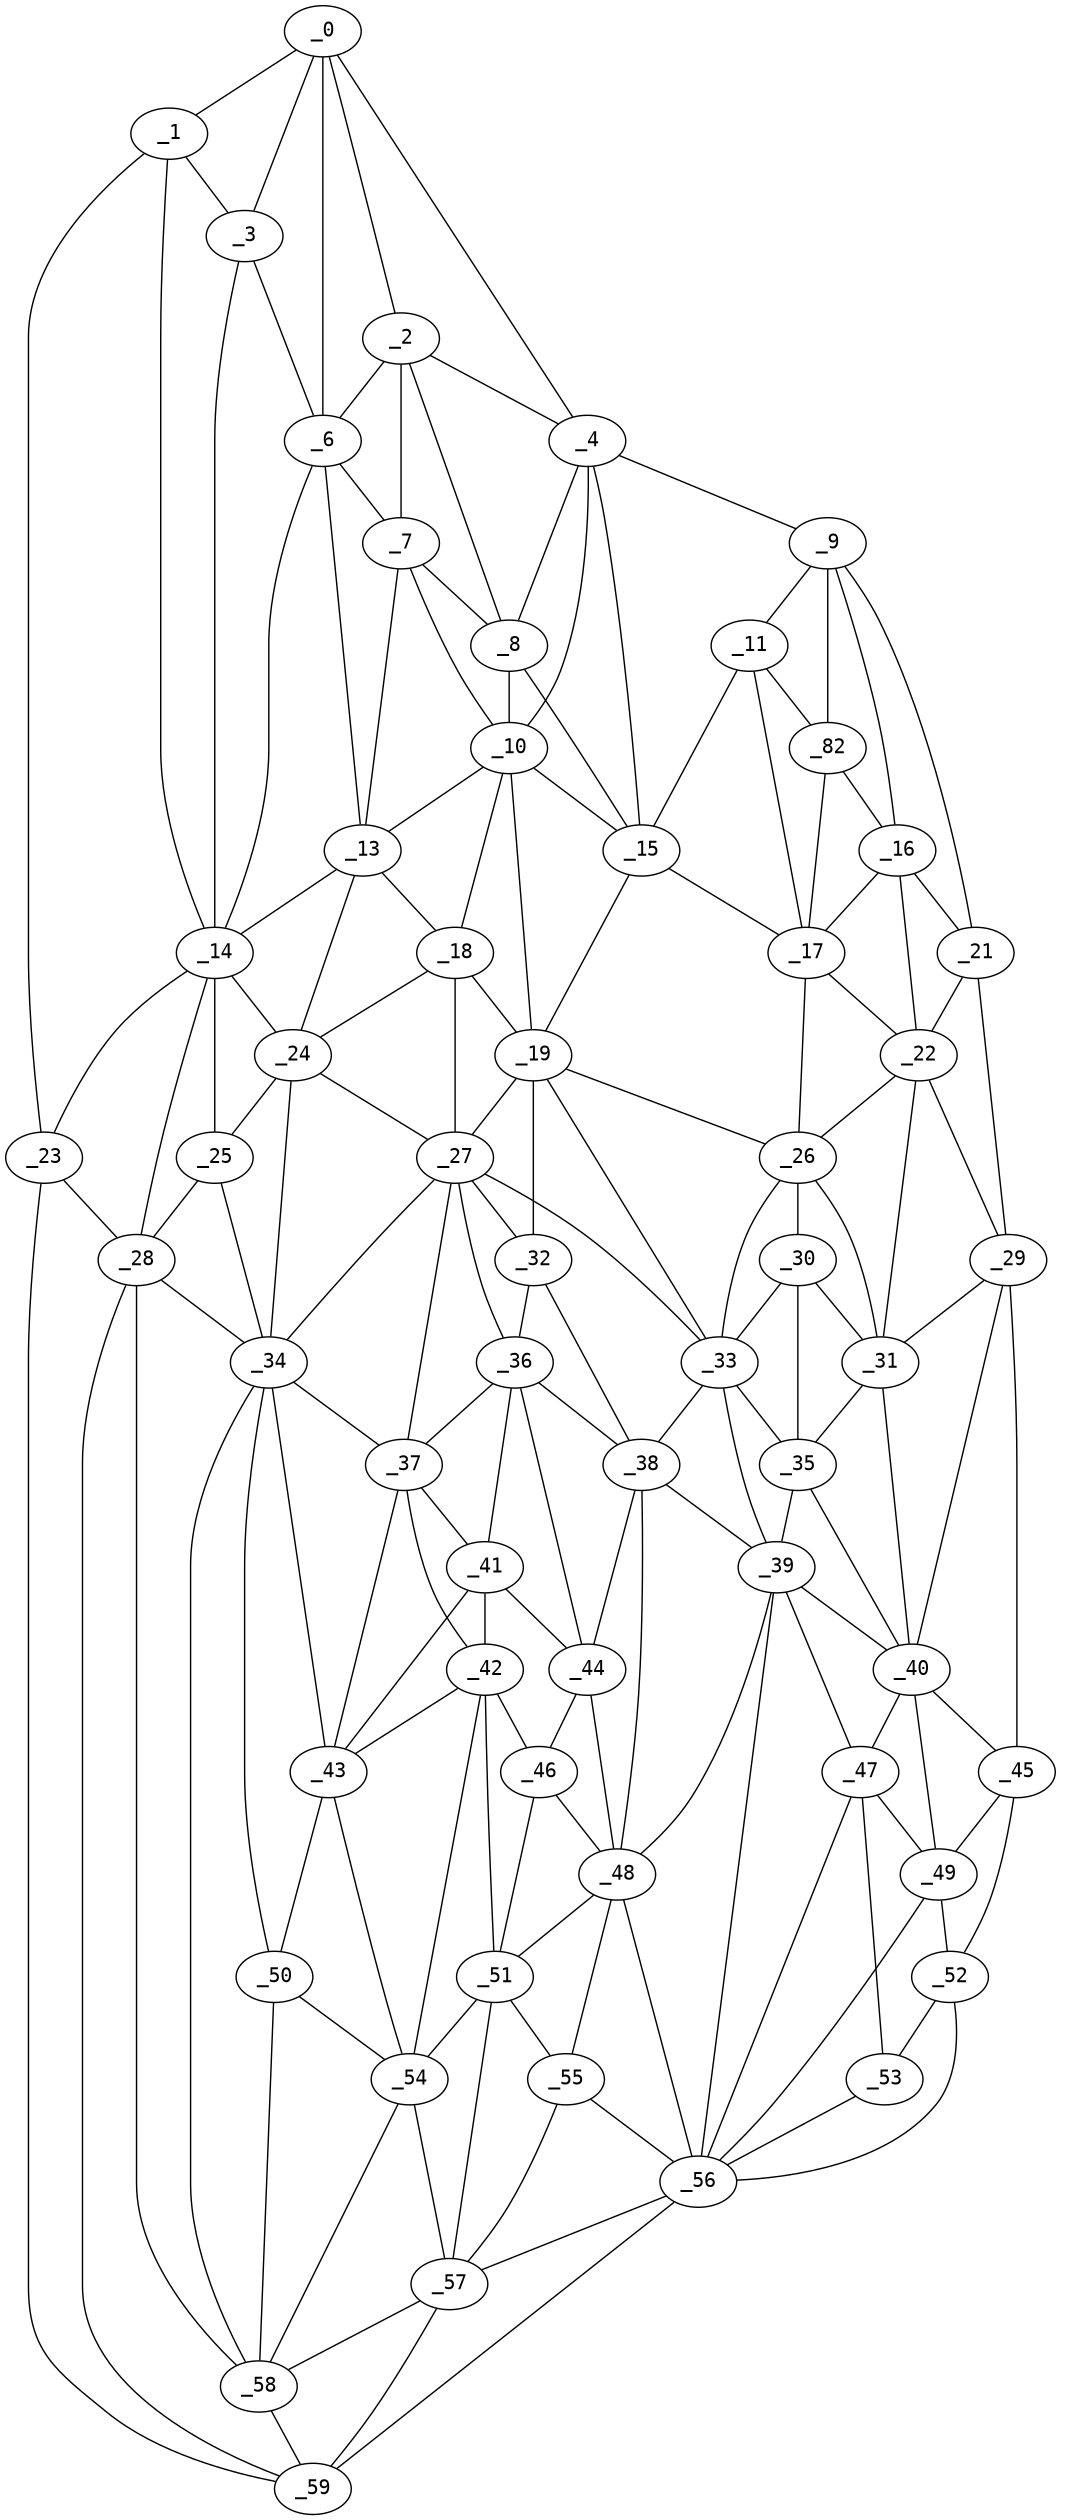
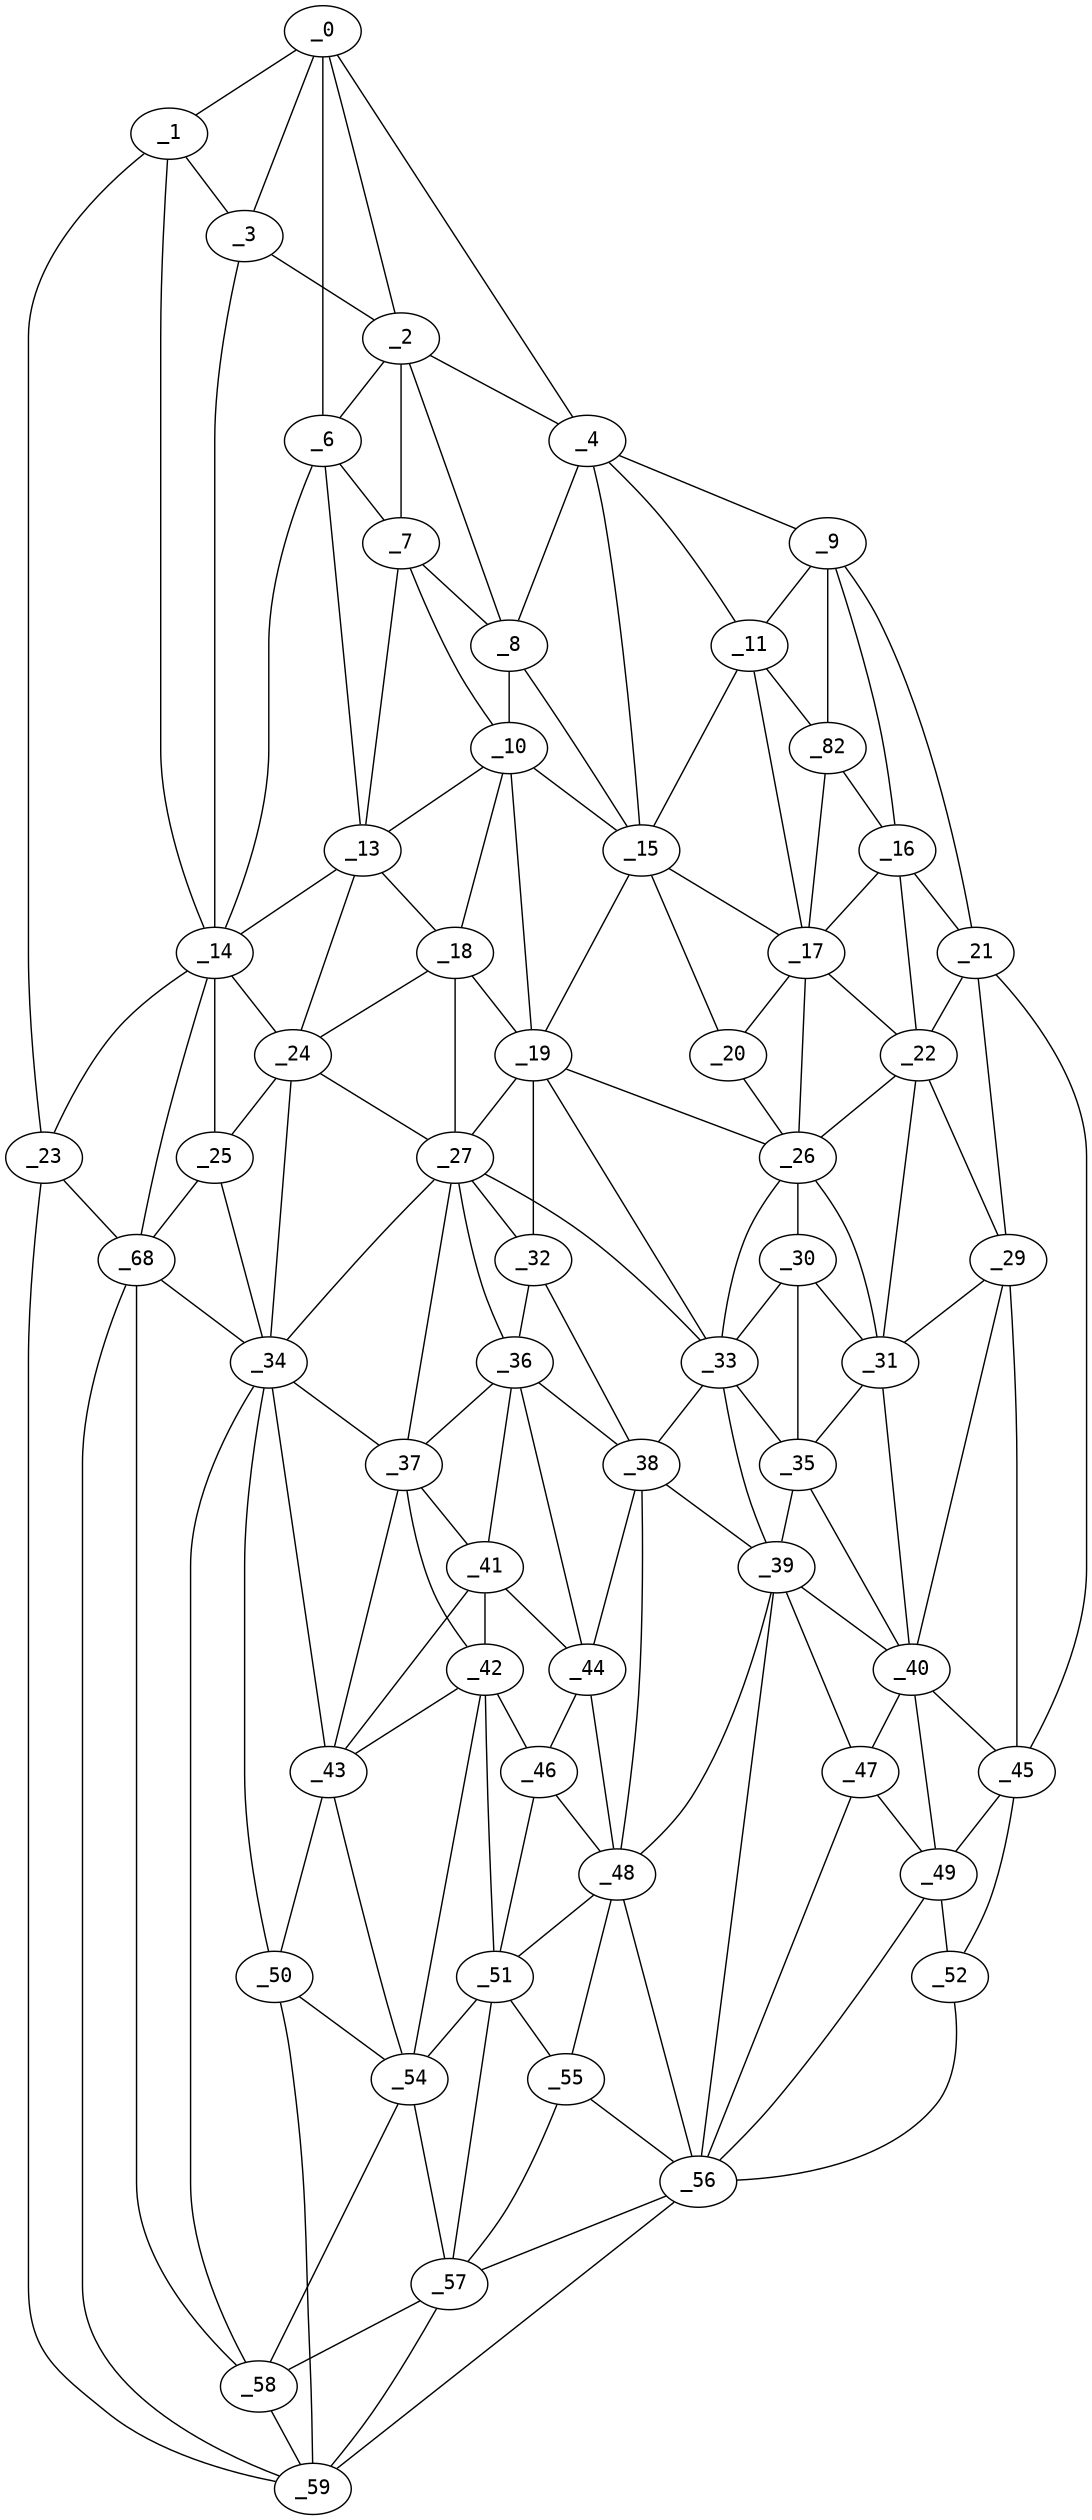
(284, 338) -> (313, 281)
(578, 601) -> (677, 538)
none -> (728, 1055)
(137, 1260) -> (137, 1260)
none -> (1087, 1354)
(885, 2079) -> none
(267, 2181) -> (306, 2232)
